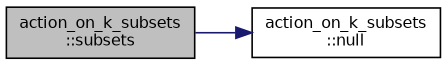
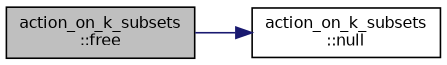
(101, 33) -> (101, 33)
